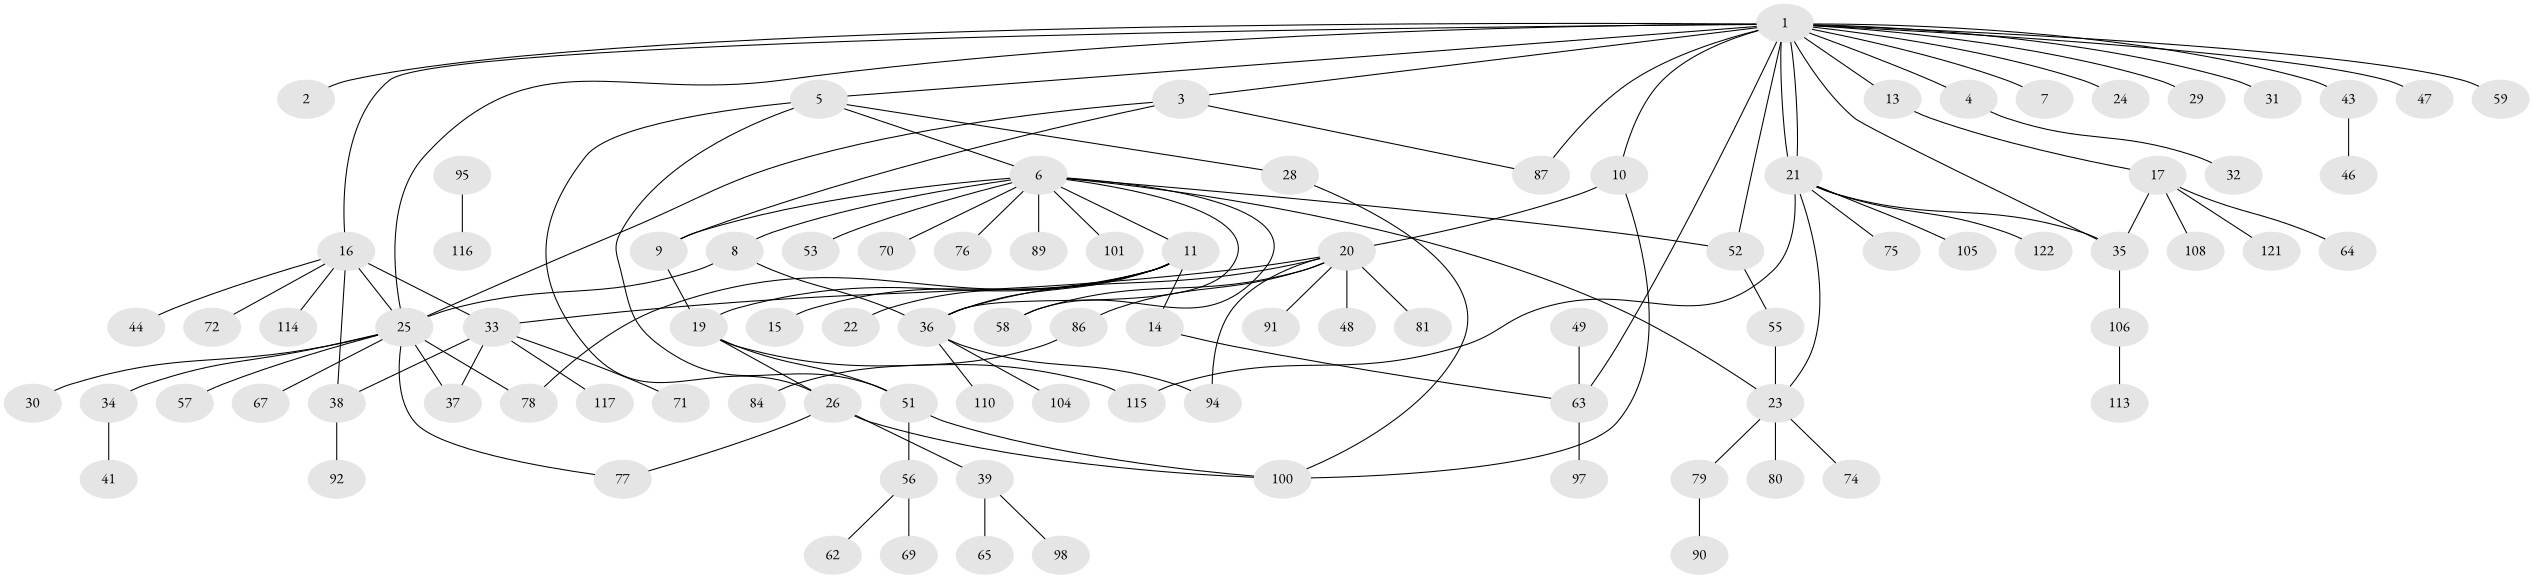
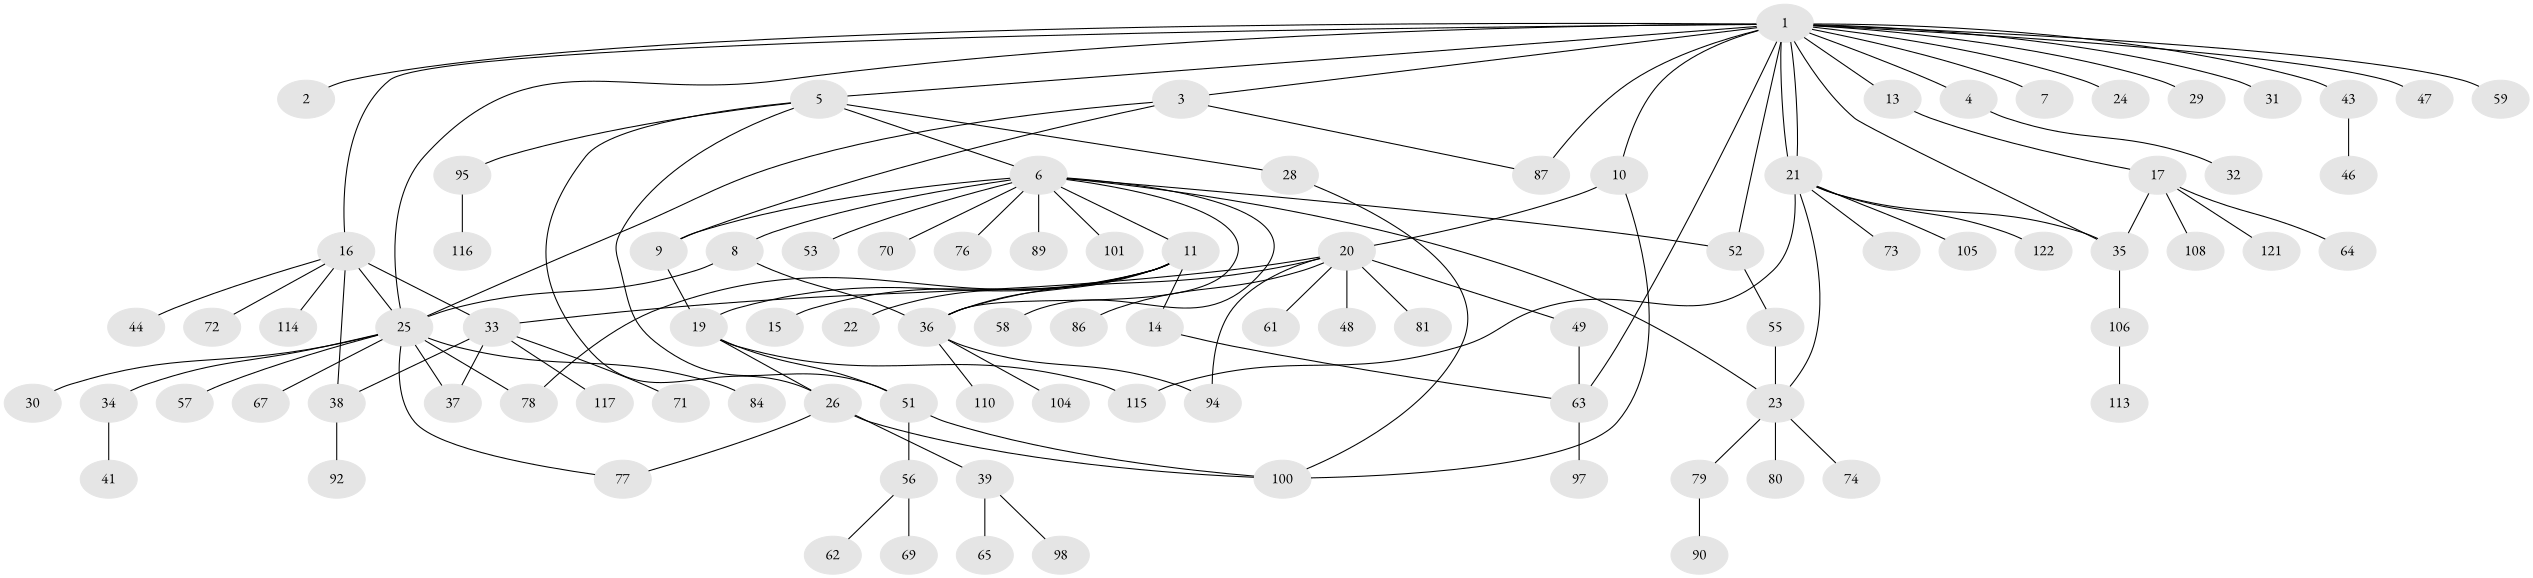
none -> (614, 130)
(1892, 251) -> (1892, 251)
(1159, 289) -> (1472, 292)
(1271, 327) -> (1271, 327)
(918, 365) -> (559, 362)
